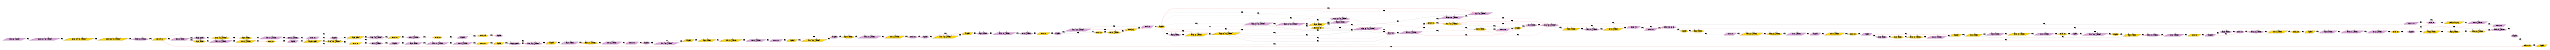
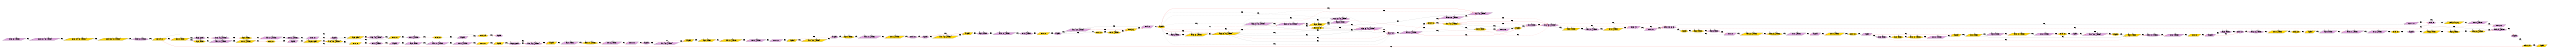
none -> (1714, 31)
(221, 38) -> (221, 38)
(14, 39) -> (14, 39)
(180, 39) -> (180, 39)
